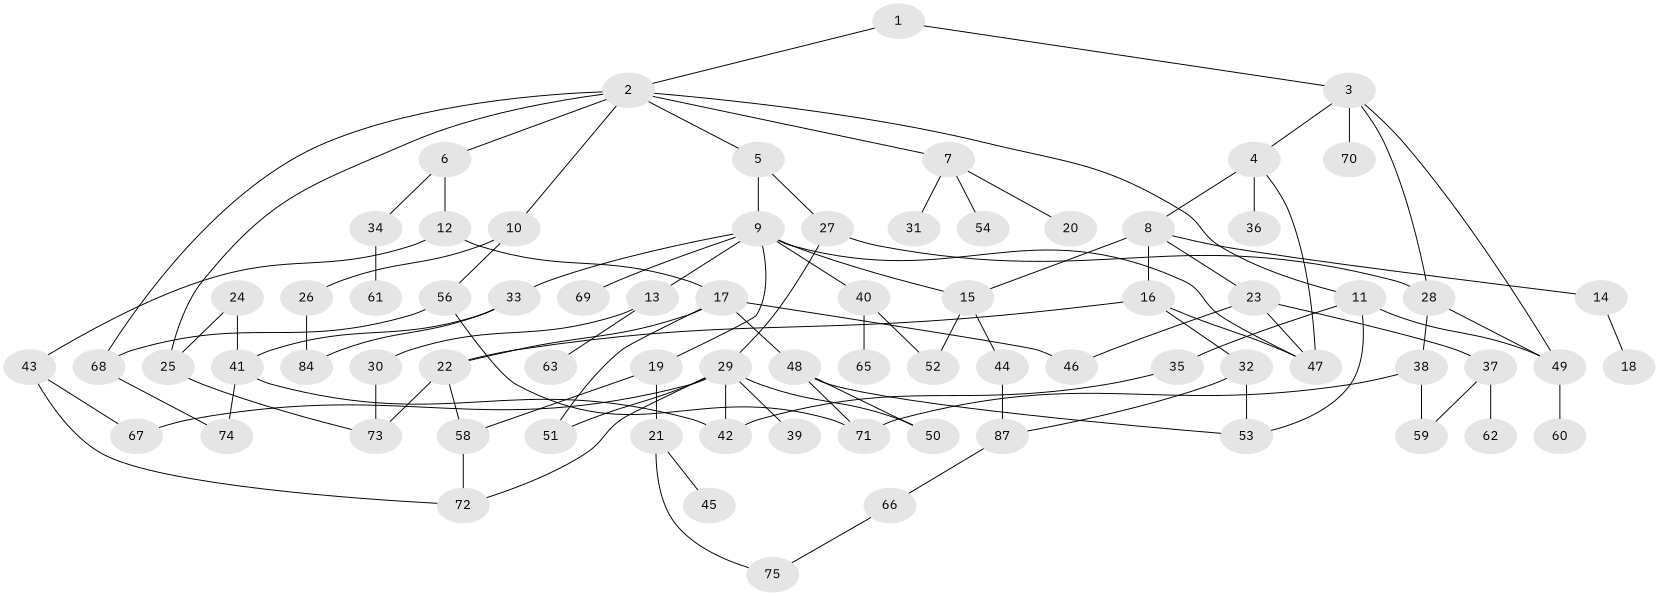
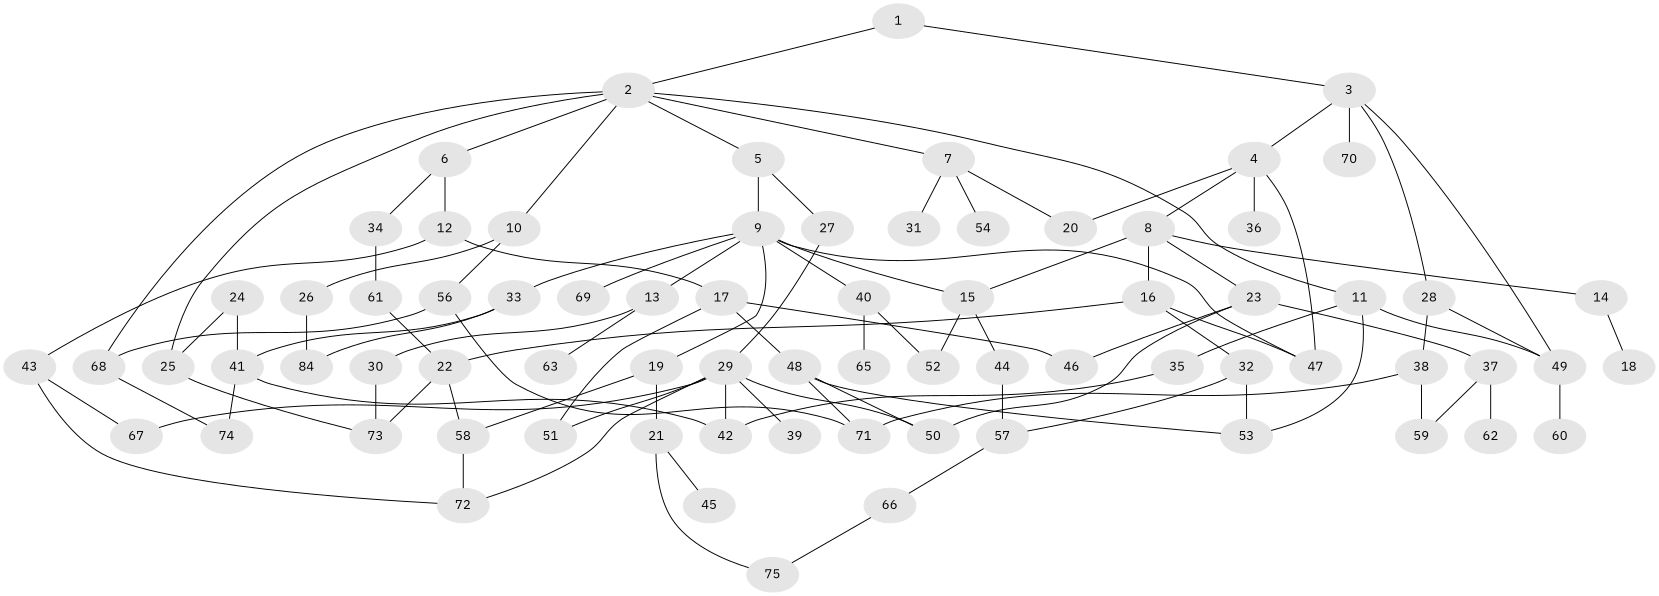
none -> (1166, 192)
(1159, 257) -> none
(639, 329) -> (416, 338)
(1285, 333) -> (1121, 373)
(1002, 436) -> (1002, 436)
